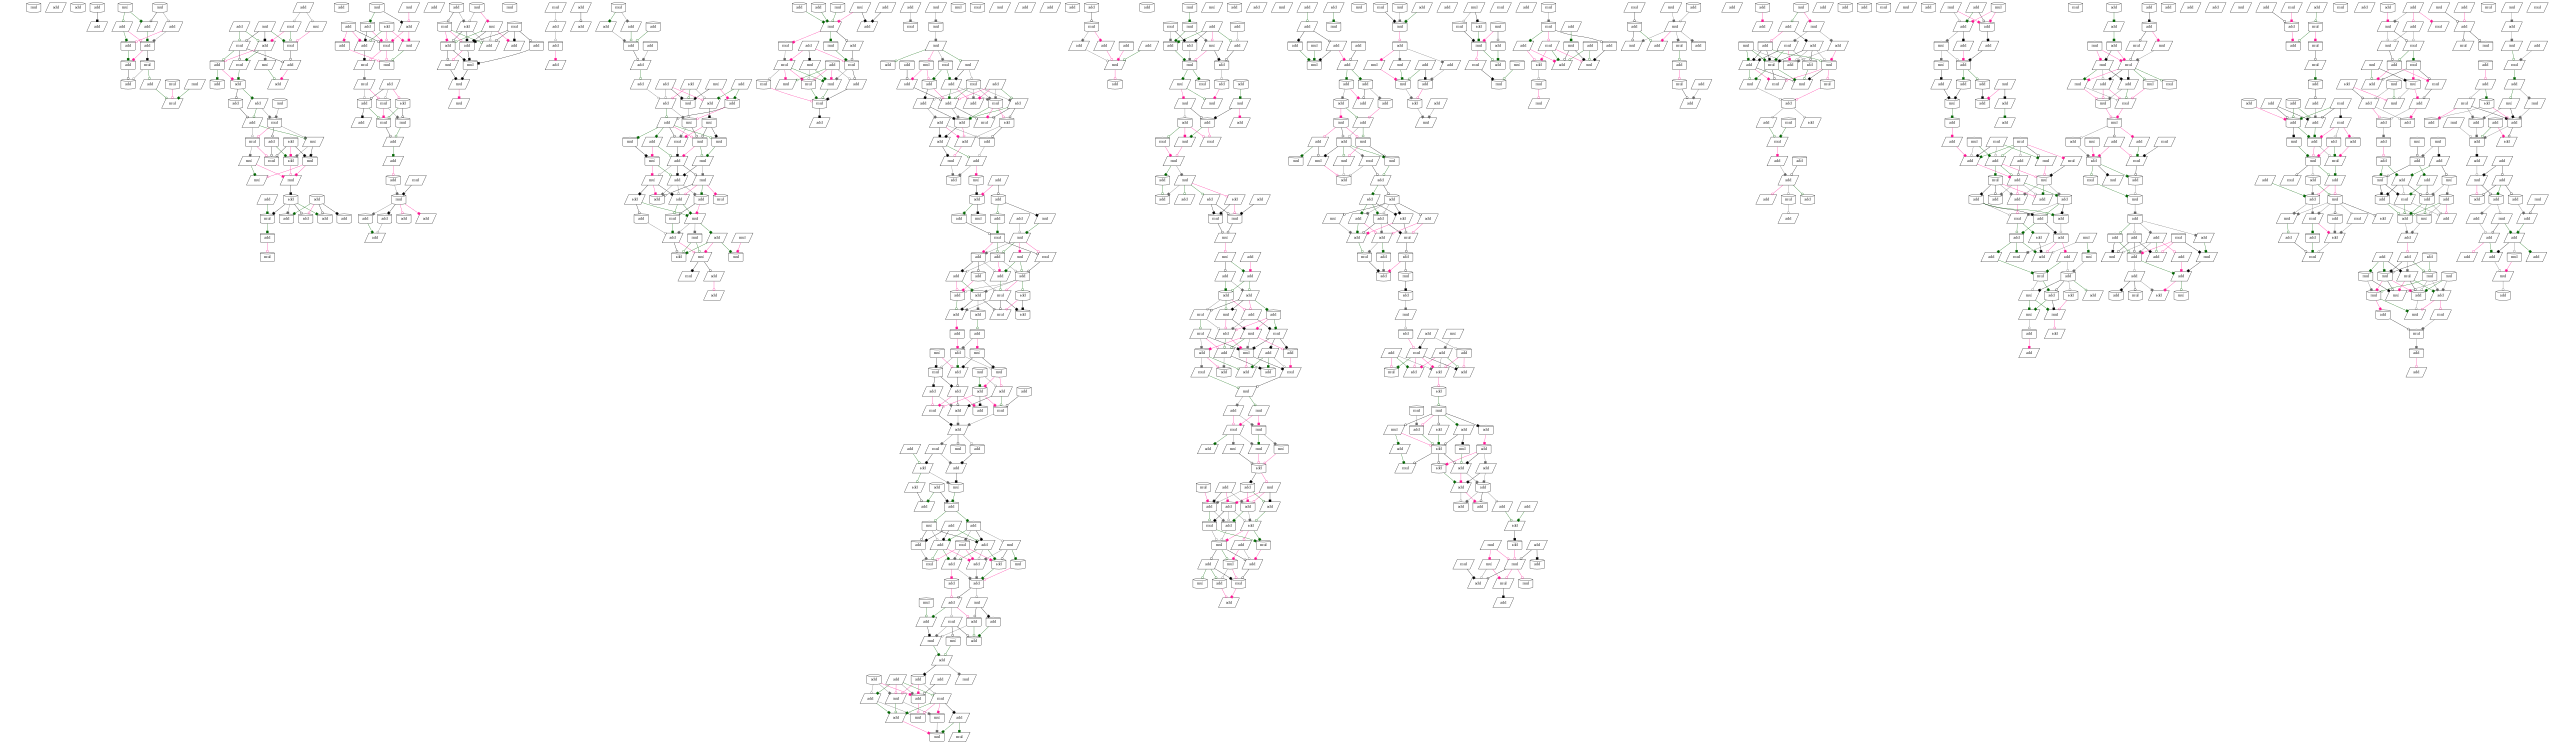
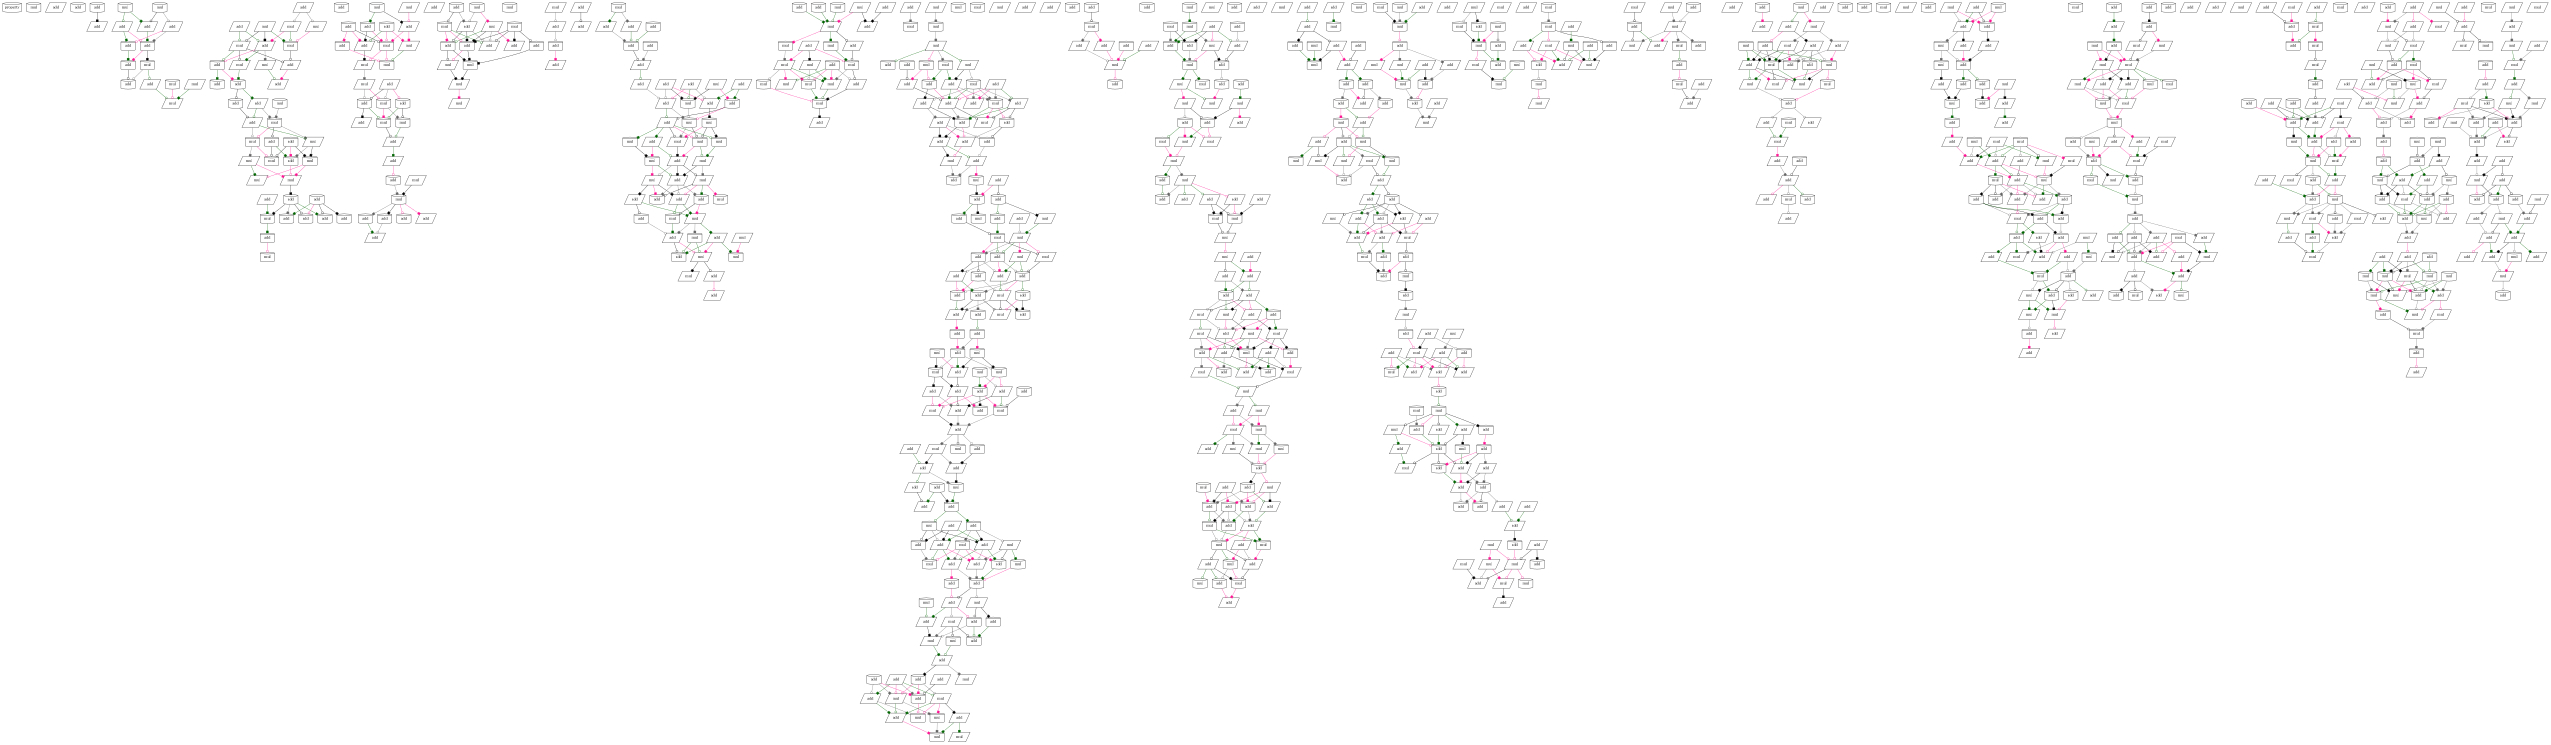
none -> (12, 7)
